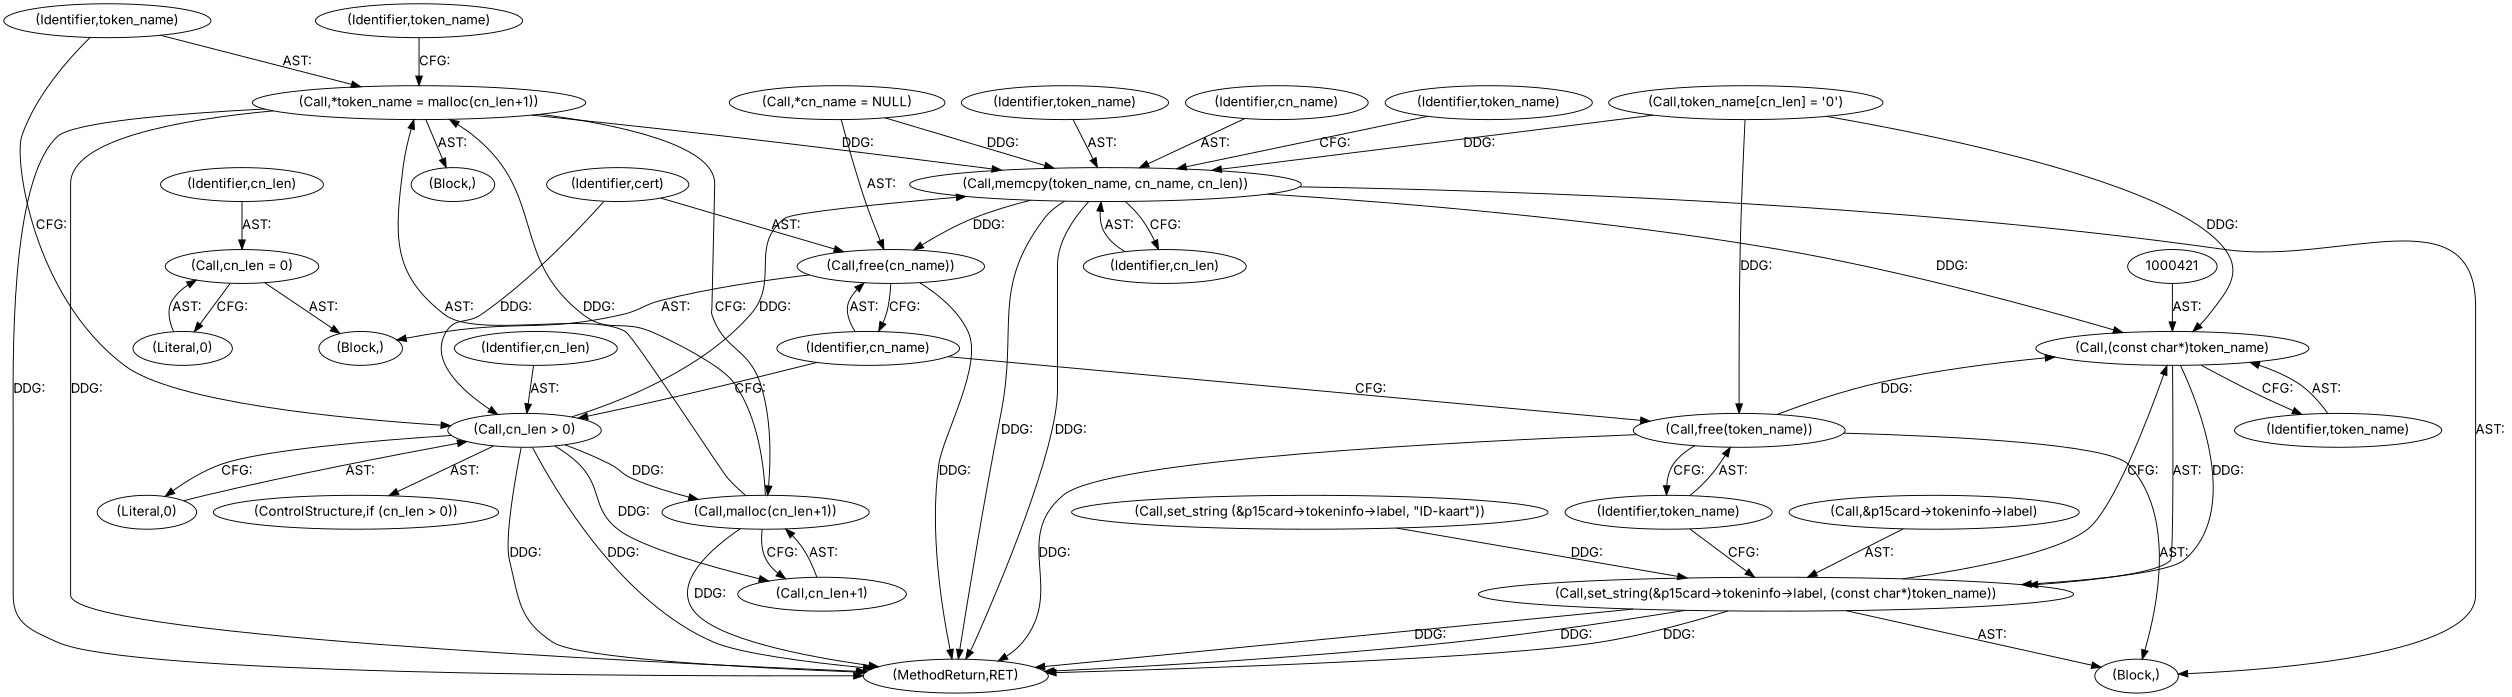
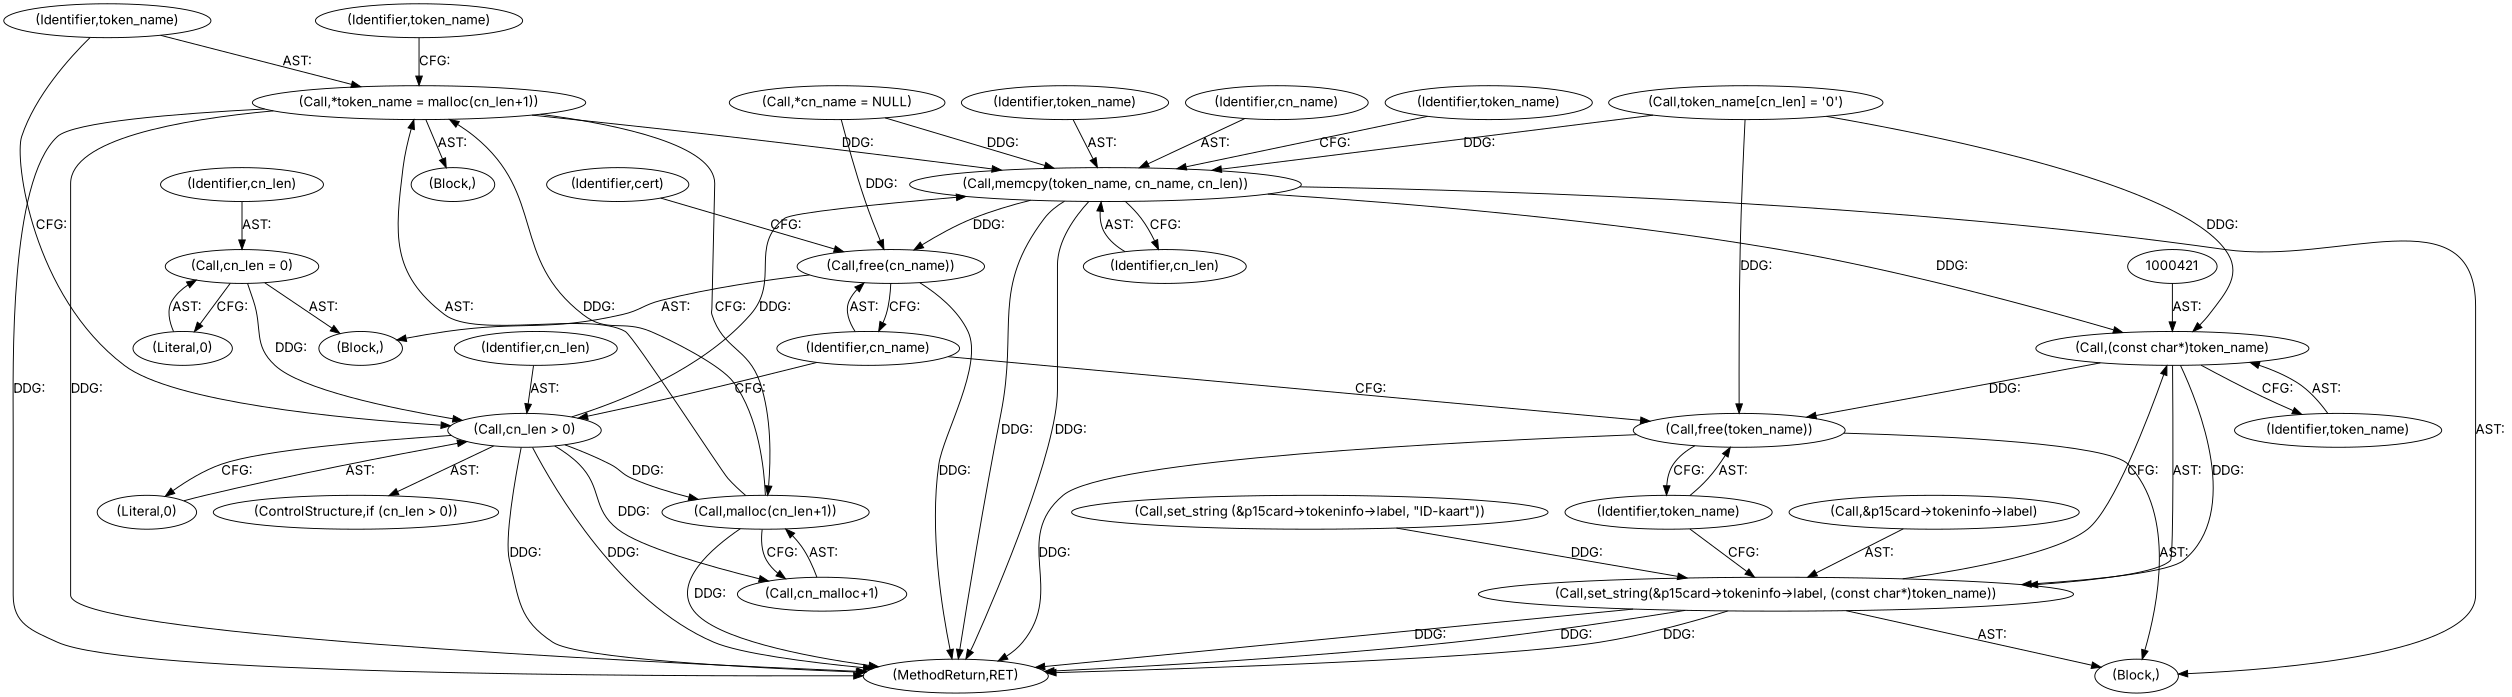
(883, 185) -> (883, 185)
(788, 226) -> (788, 226)
(493, 306) -> (319, 388)
(1909, 377) -> (1958, 389)
(822, 594) -> (822, 594)
